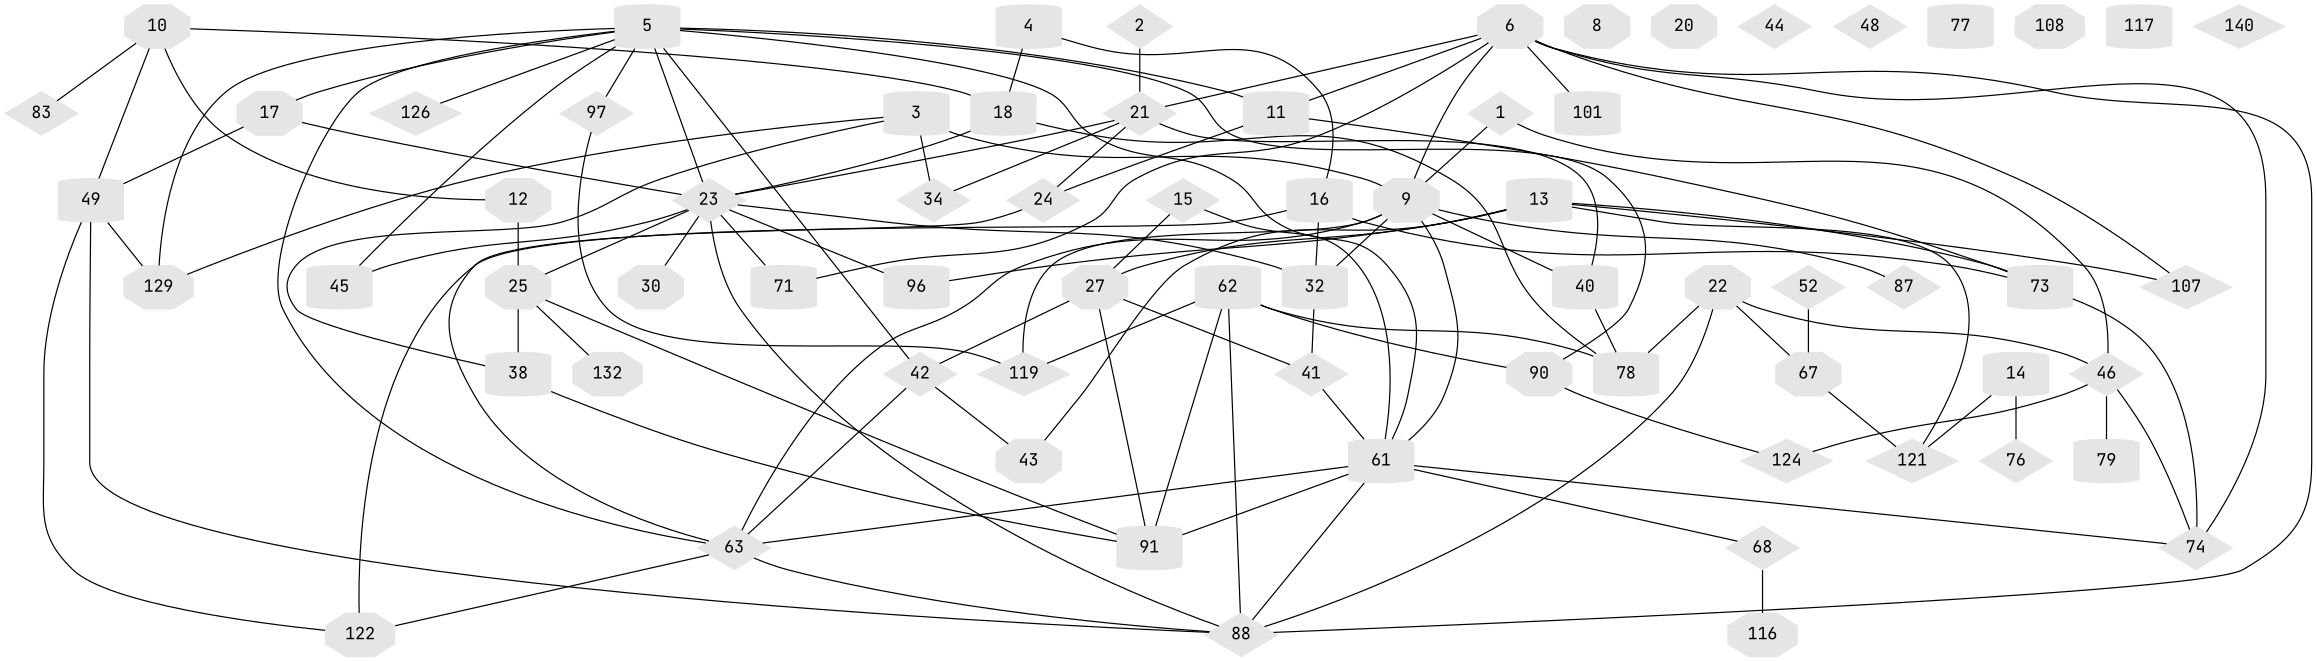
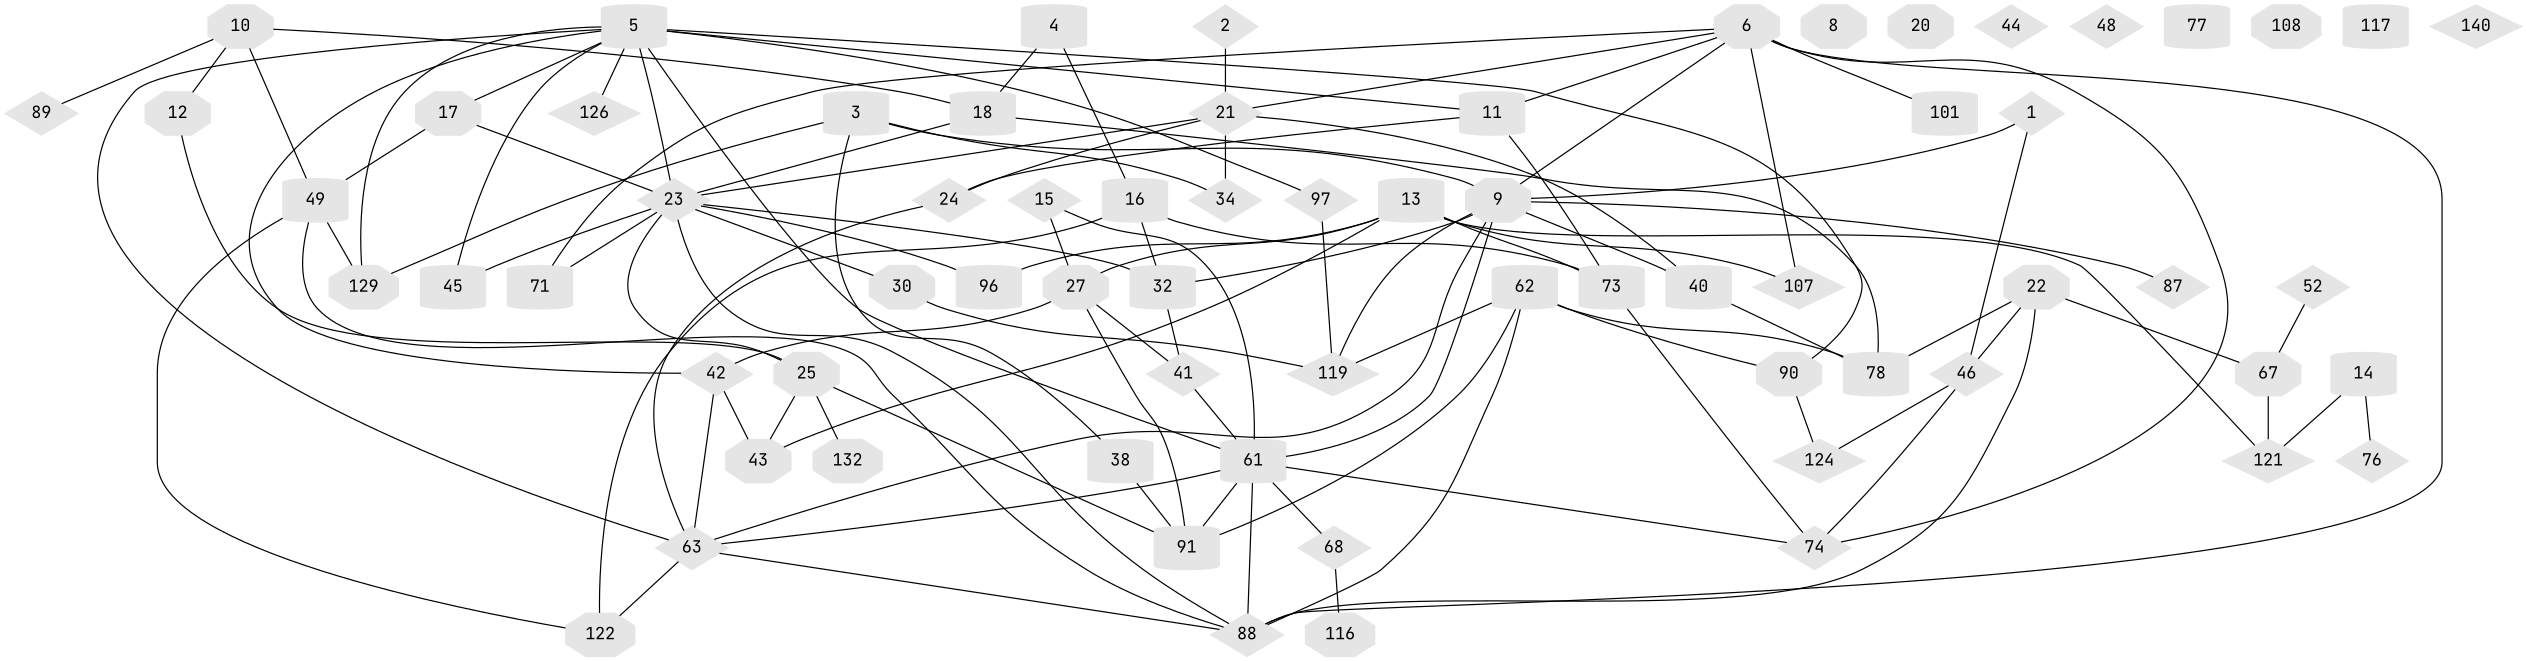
(41, 113) -> (41, 113)
(518, 331) -> (782, 418)
none -> (1085, 336)
(2106, 461) -> none
